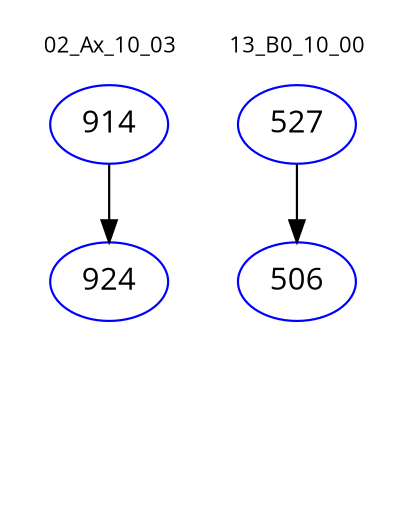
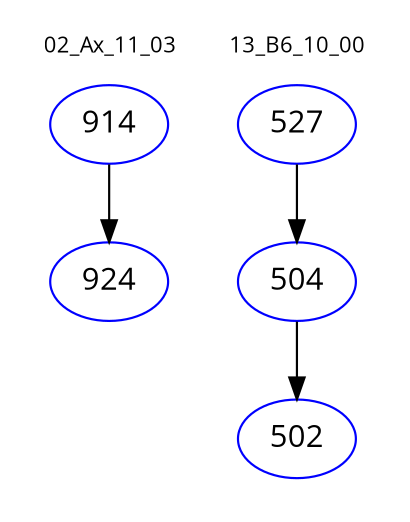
(110, 47) -> (110, 47)
(298, 47) -> (298, 47)
(297, 282) -> (297, 282)
none -> (297, 439)
